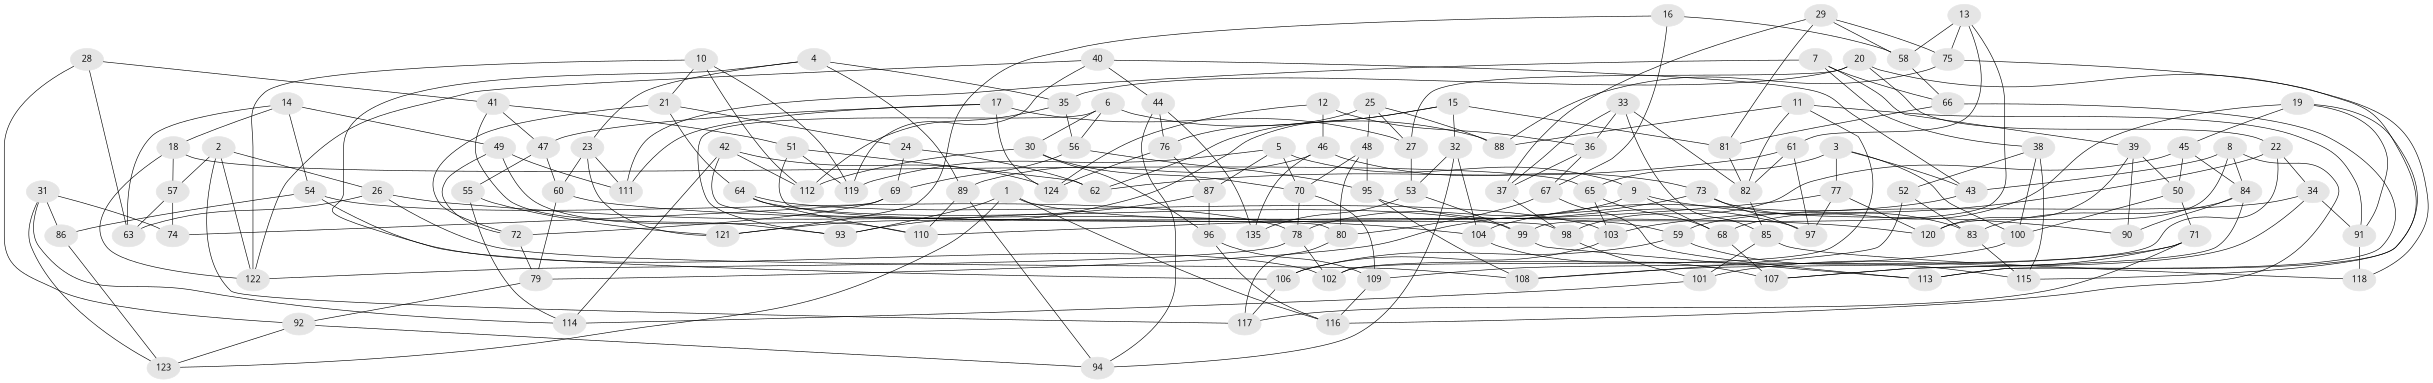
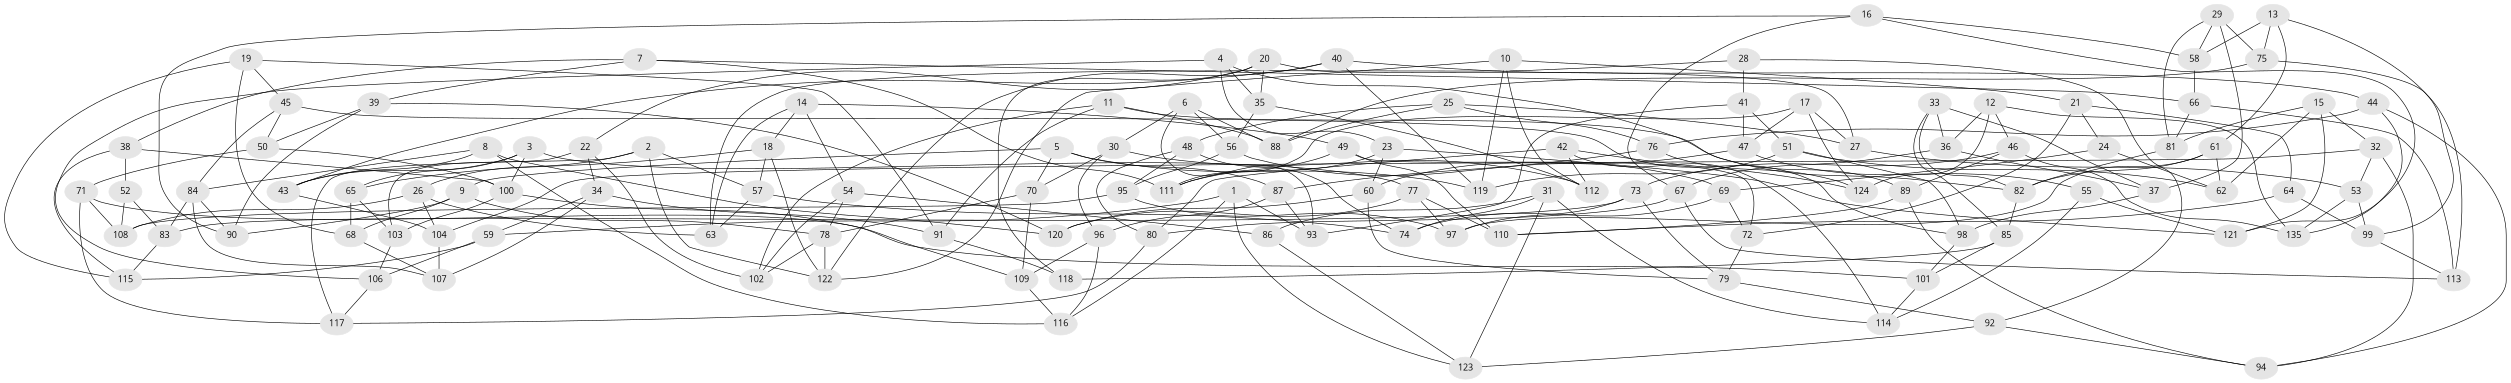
none -> (912, 22)
none -> (2158, 119)
(1343, 163) -> (1308, 175)
(1177, 207) -> (451, 214)
